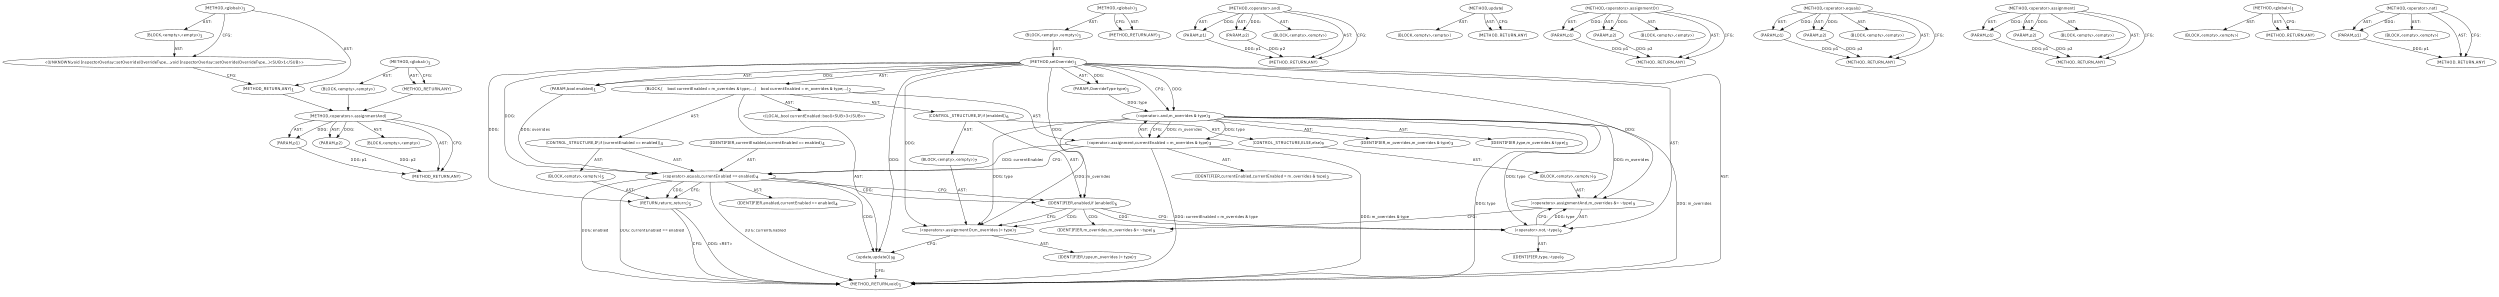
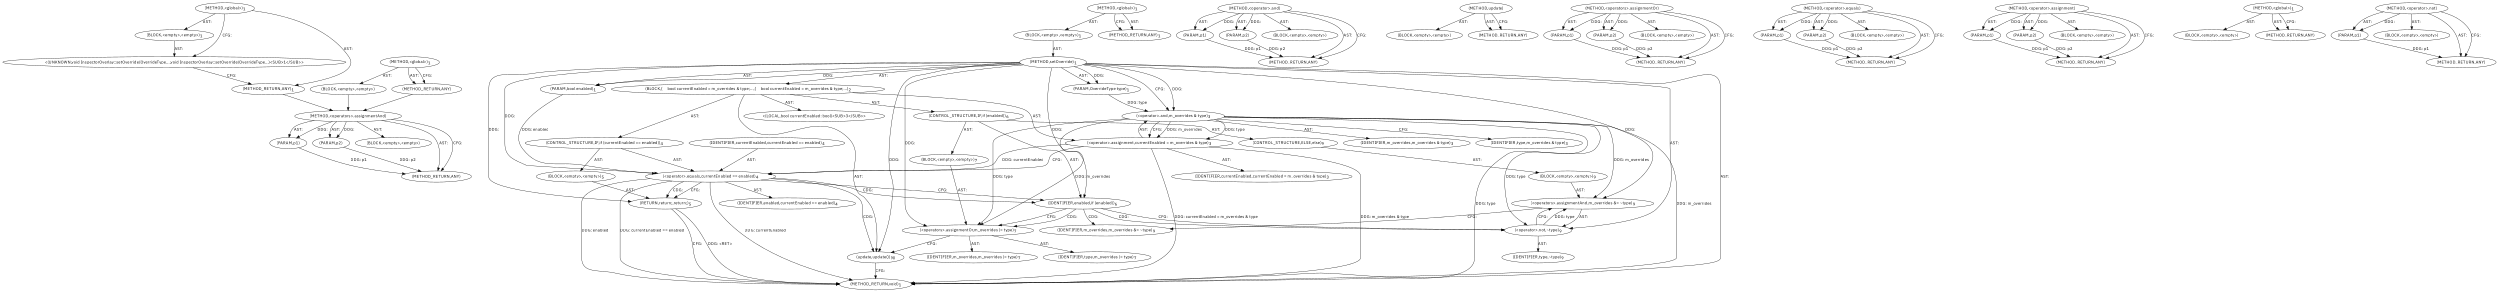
(536, 130) -> (536, 130)
(1404, 130) -> (1404, 130)
none -> (973, 257)
